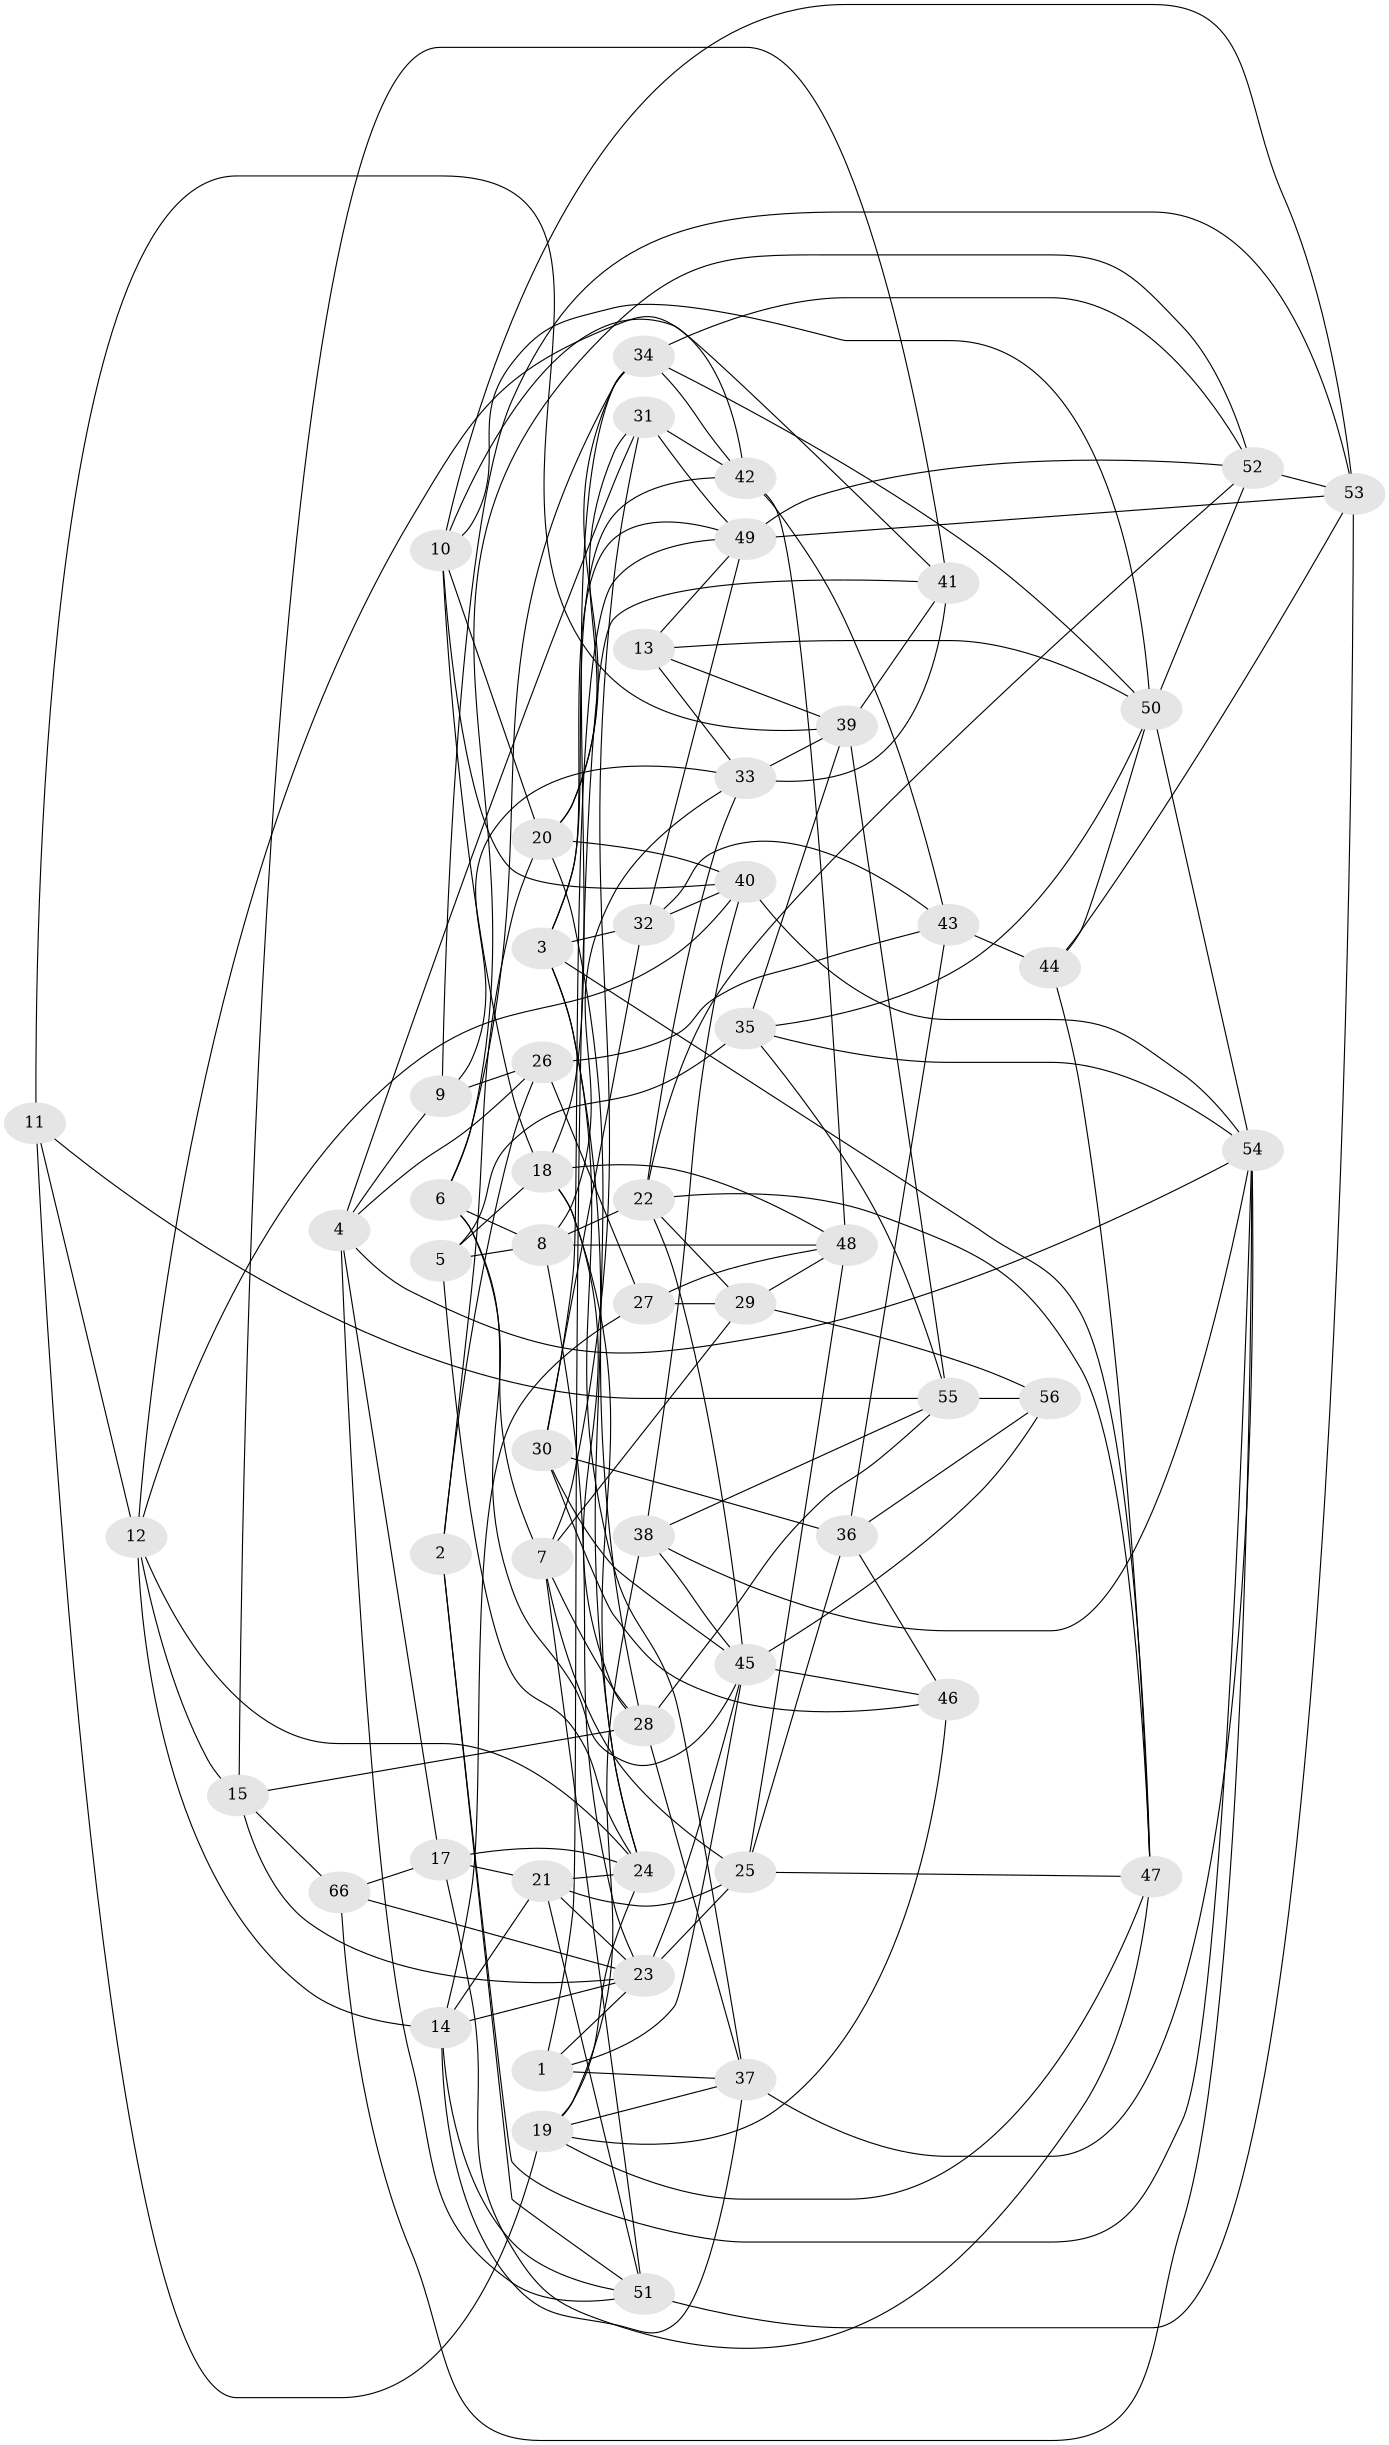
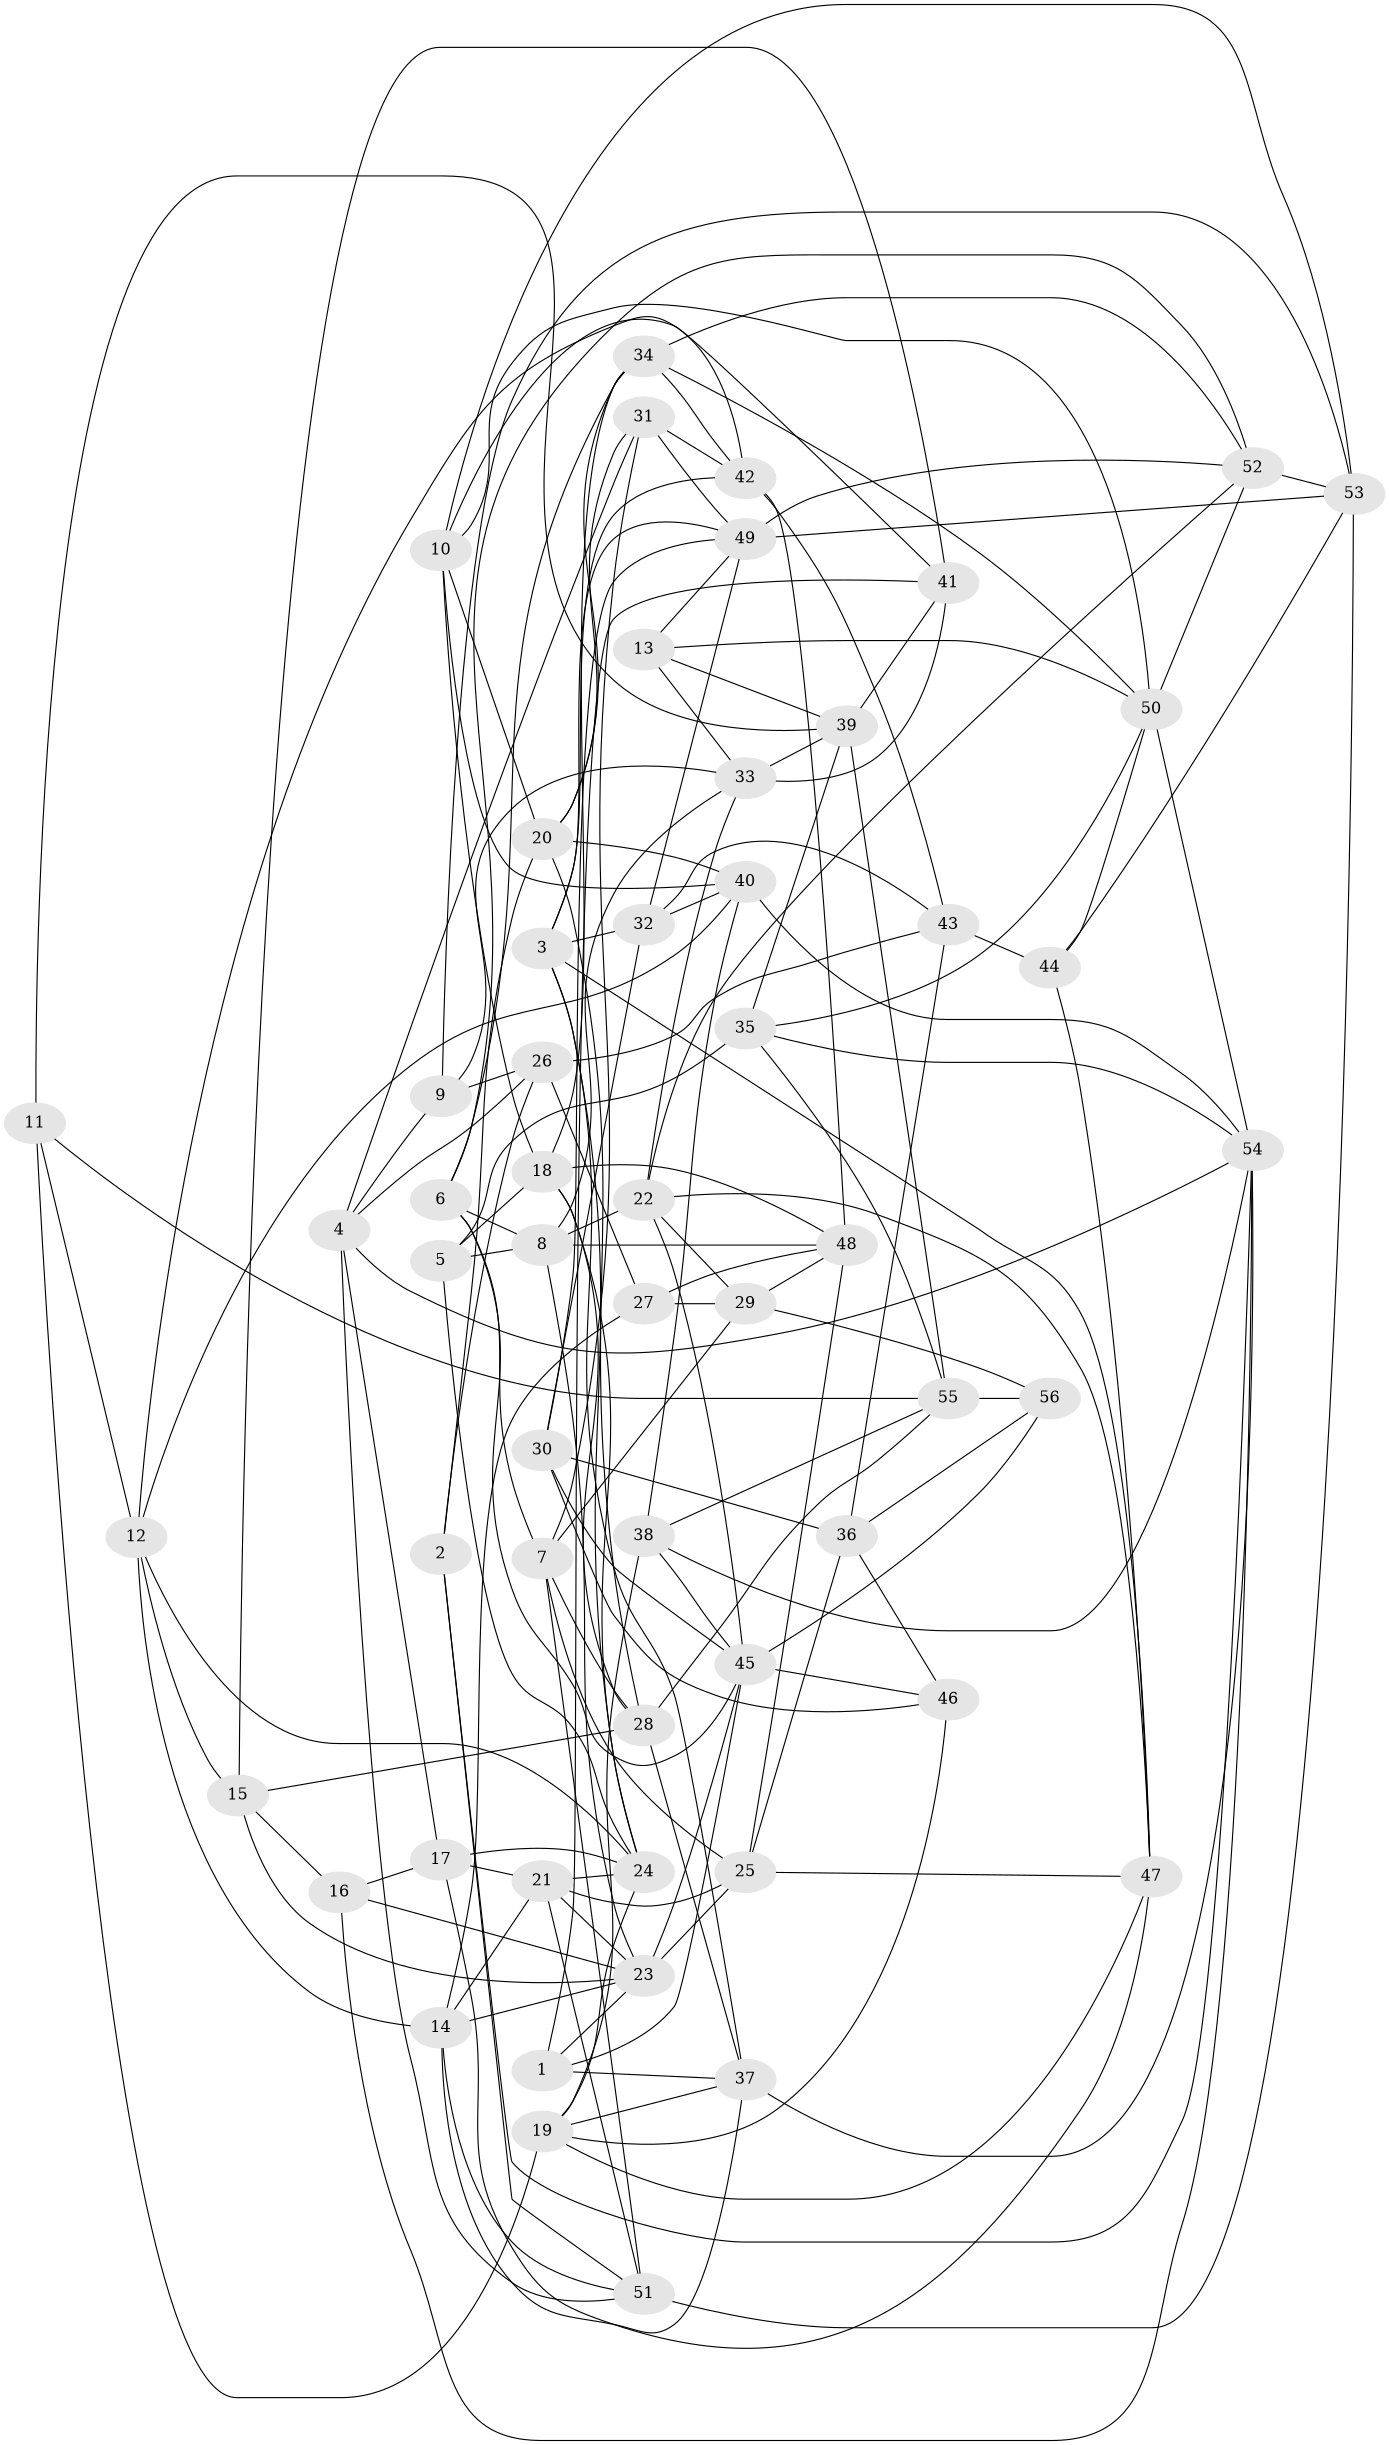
(339, 1892) -> (339, 1892)
